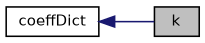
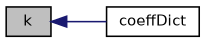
(135, 22) -> (87, 22)
